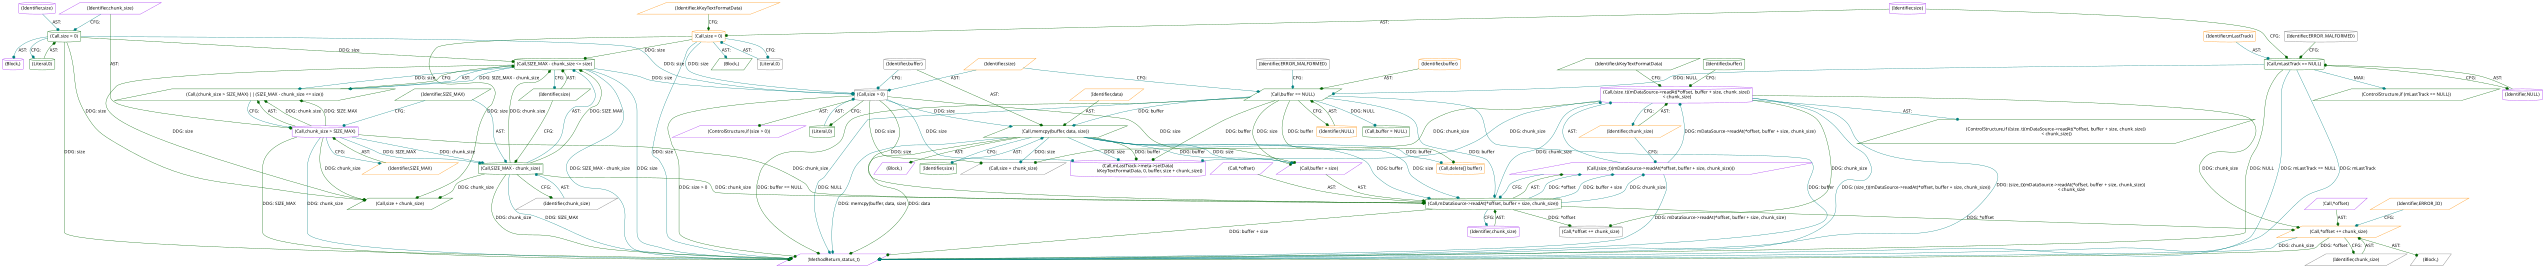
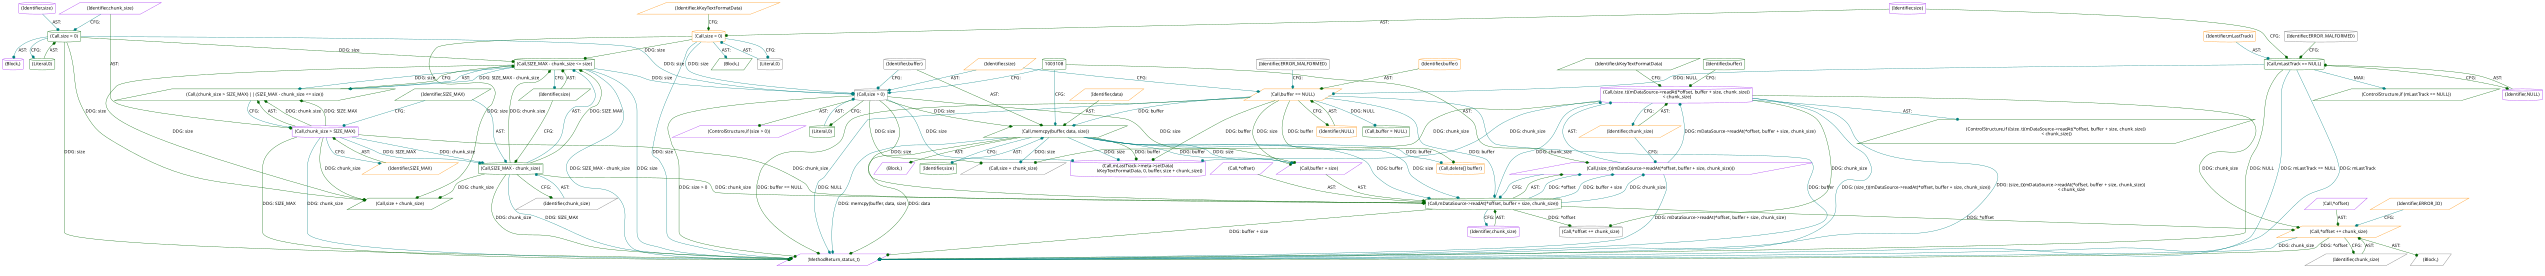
none -> (1054, 64)
(1293, 95) -> (1293, 95)
(950, 117) -> (950, 117)
